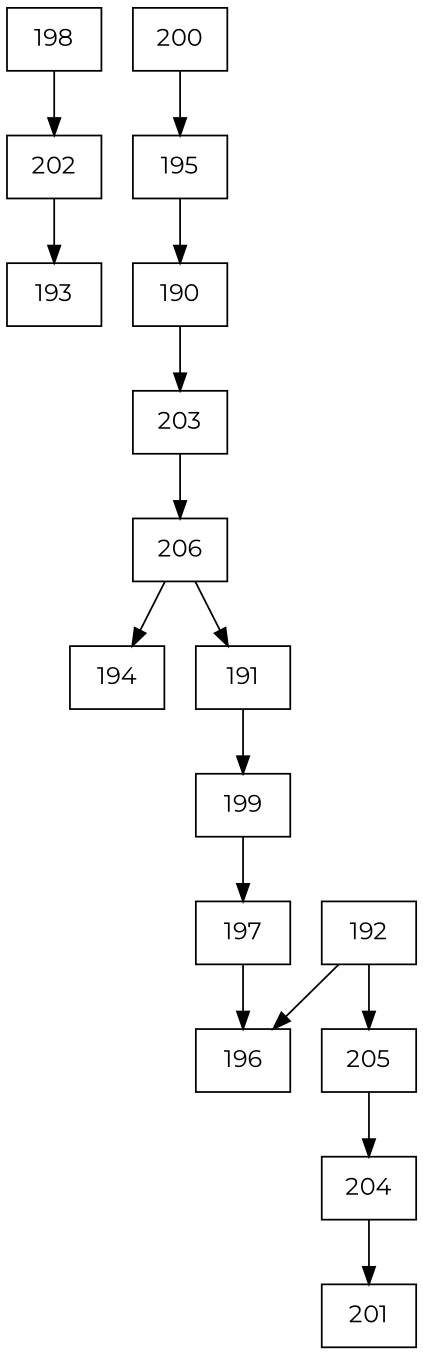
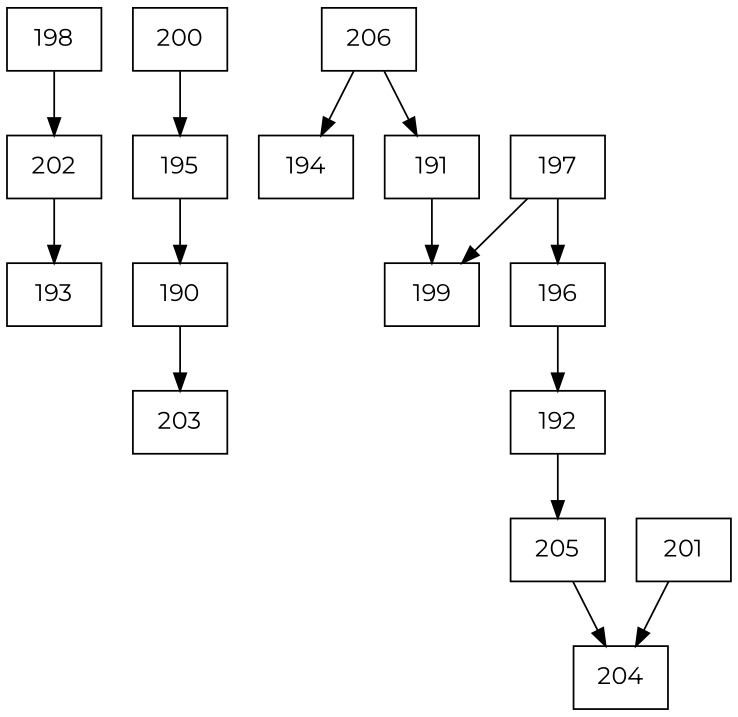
(180, 477) -> none
(243, 860) -> (501, 225)
(312, 991) -> (558, 350)
(369, 1243) -> (656, 606)
